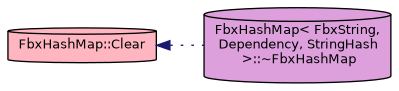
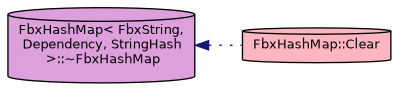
(187, 45) -> (225, 45)
